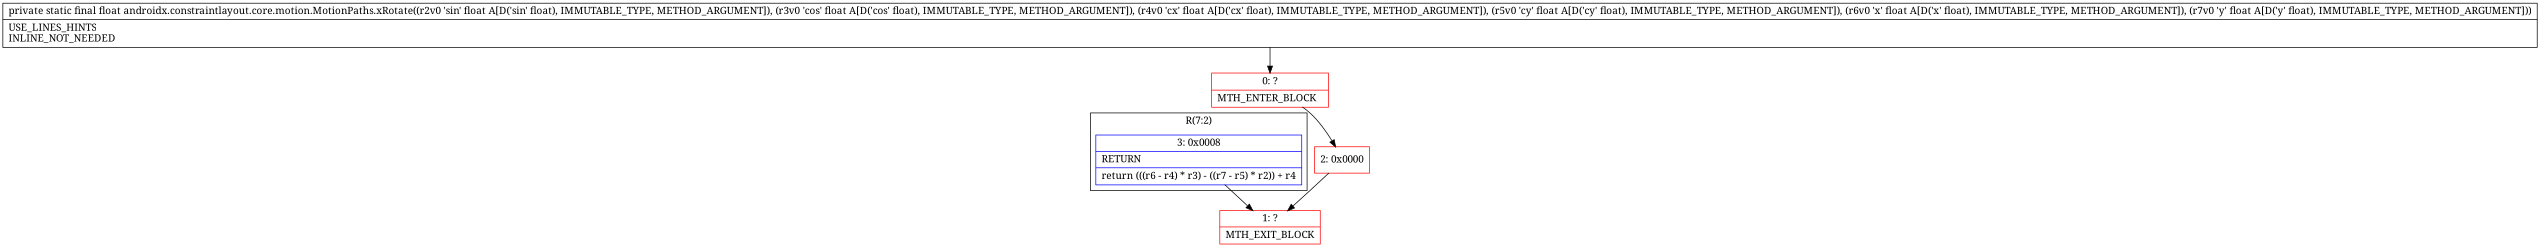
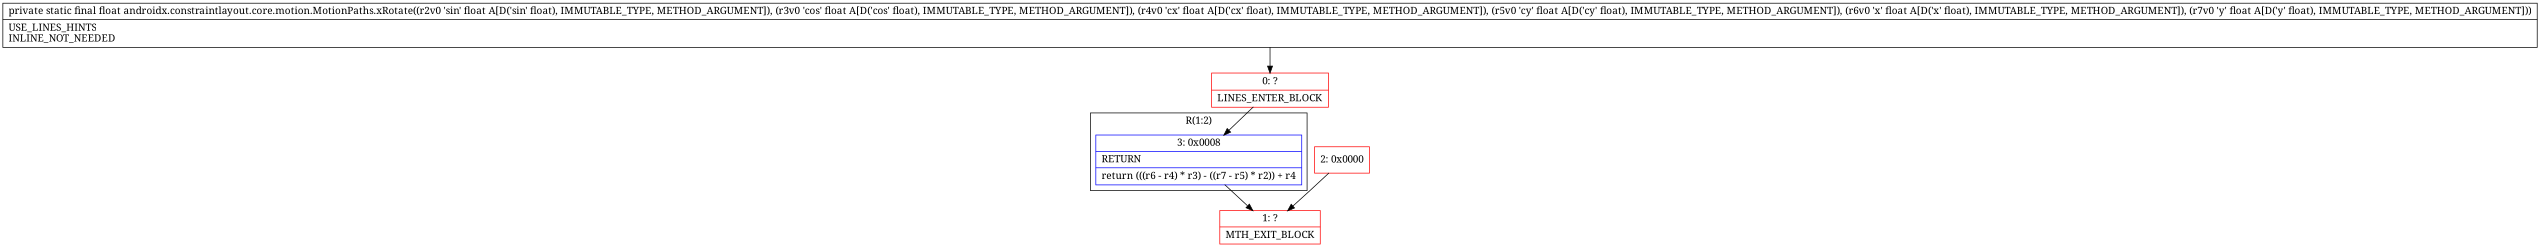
(1267, 98) -> (1270, 98)
(1199, 121) -> (1199, 121)
(1319, 122) -> (1241, 118)
